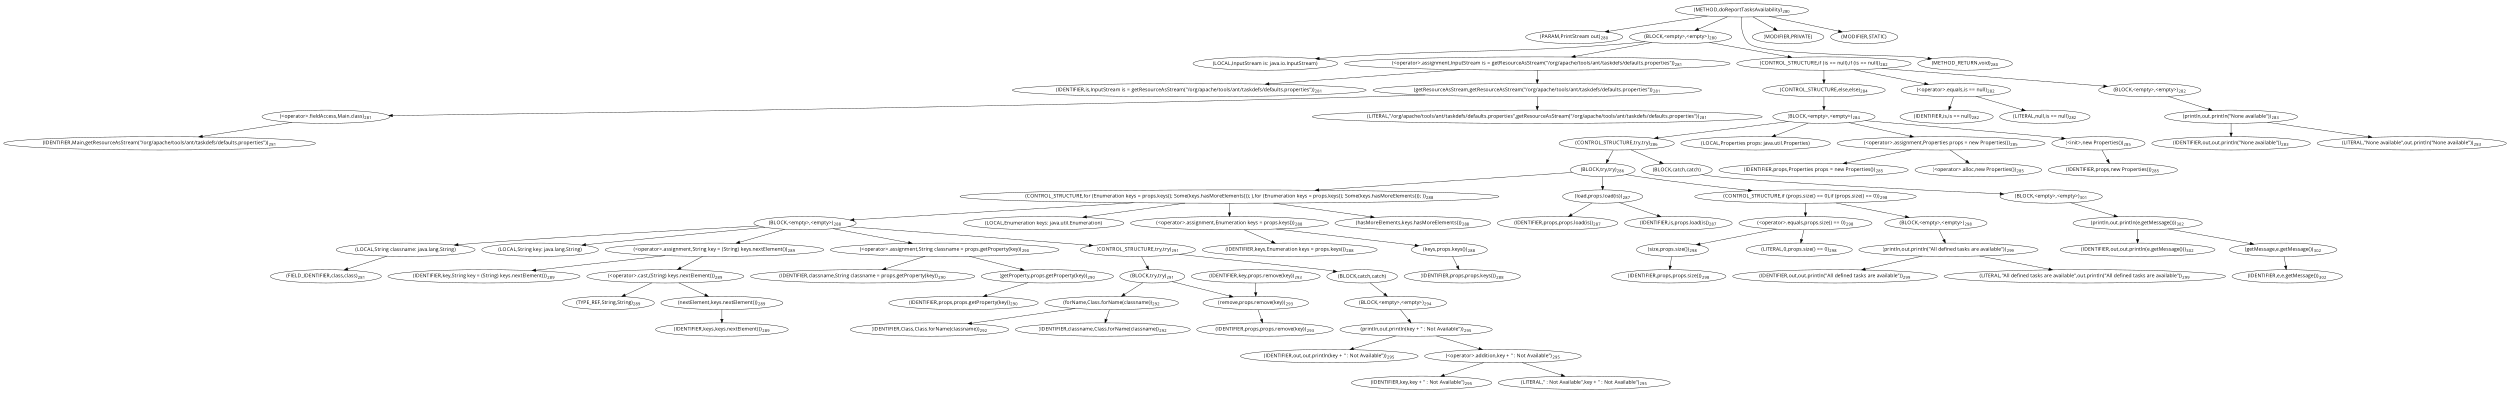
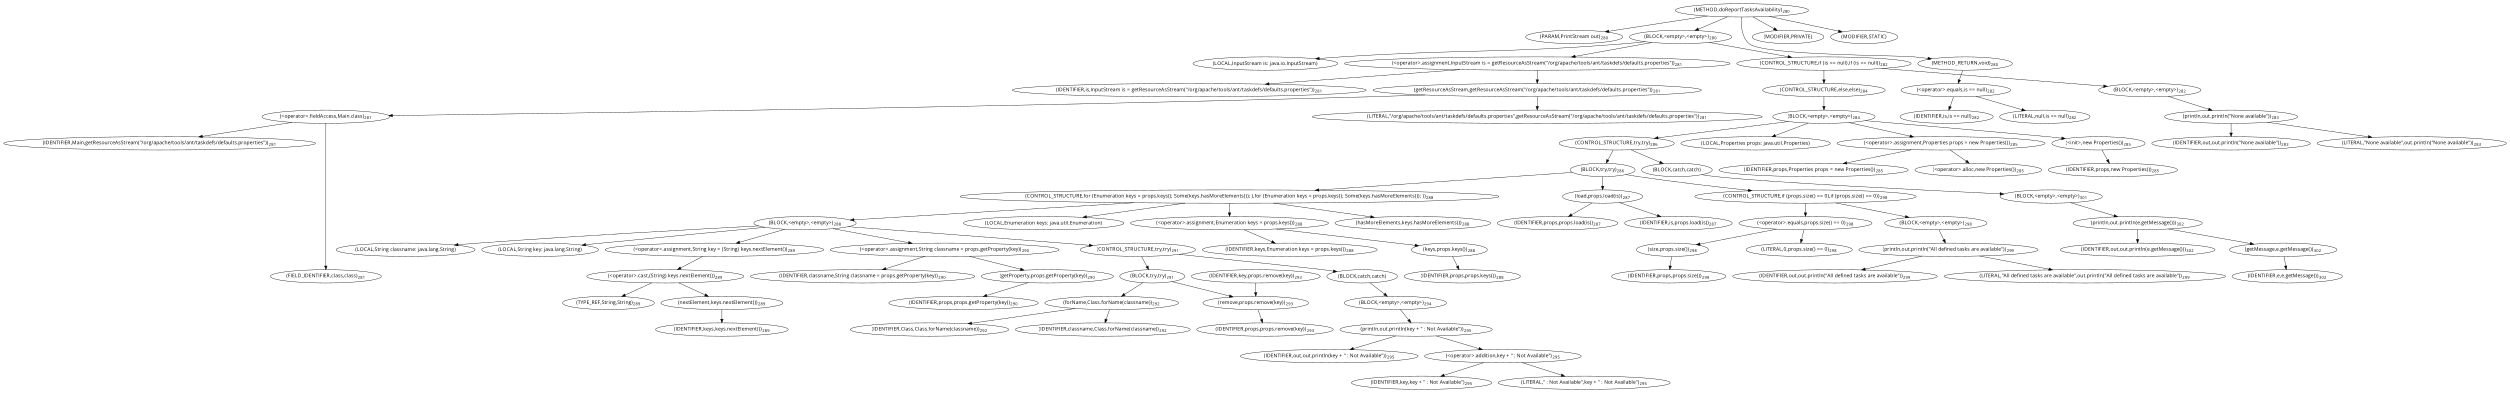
(1889, 77) -> (1960, 77)
(367, 263) -> (326, 195)
(484, 276) -> none
